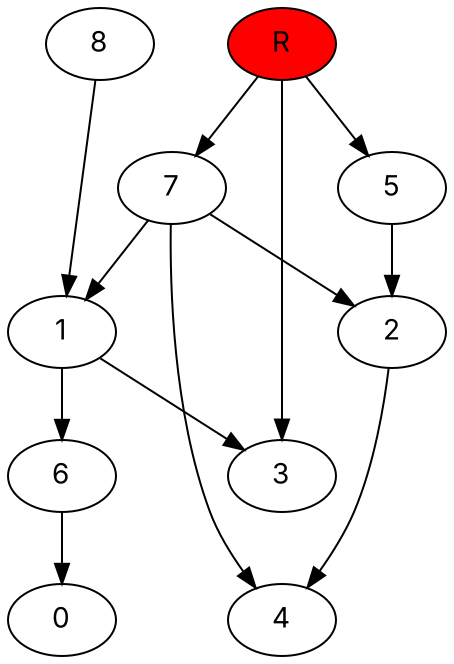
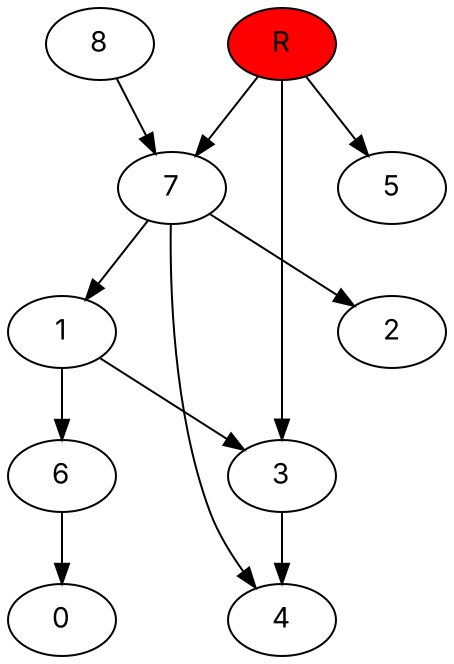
(82, 178) -> (131, 107)
(392, 250) -> none
(367, 474) -> (282, 538)
